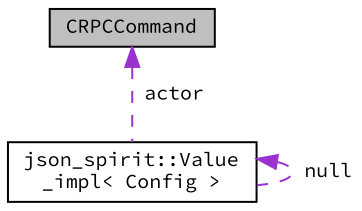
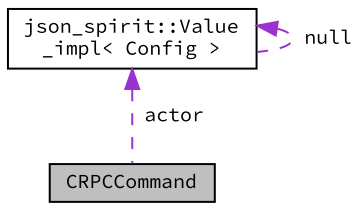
(132, 105) -> (132, 126)
